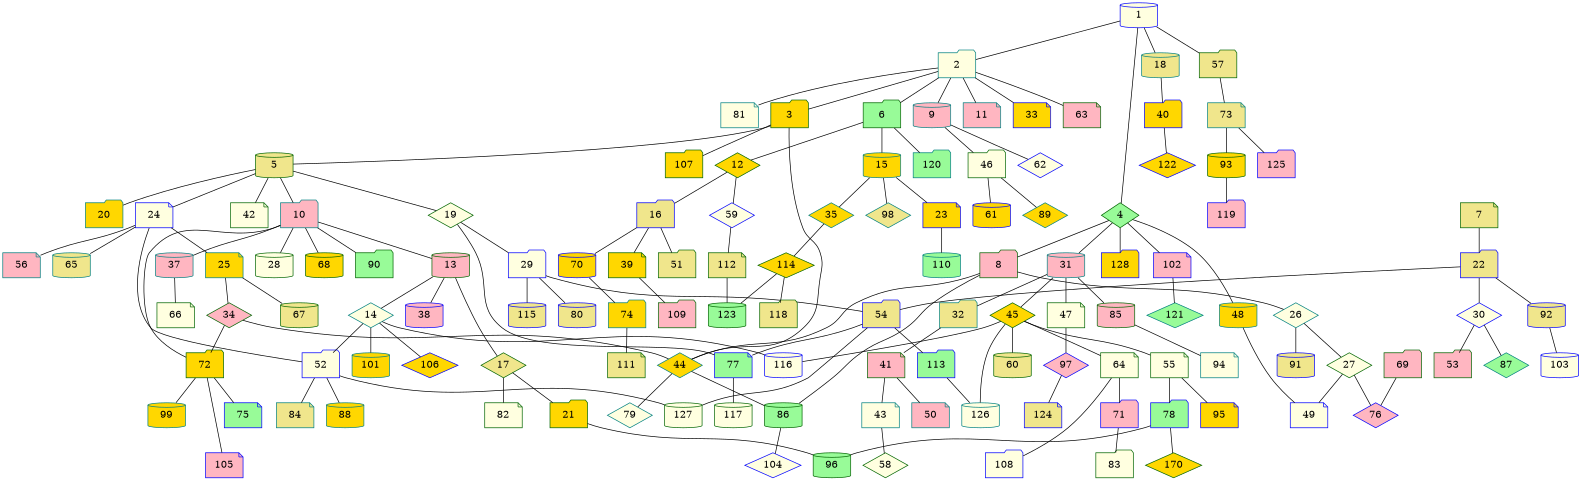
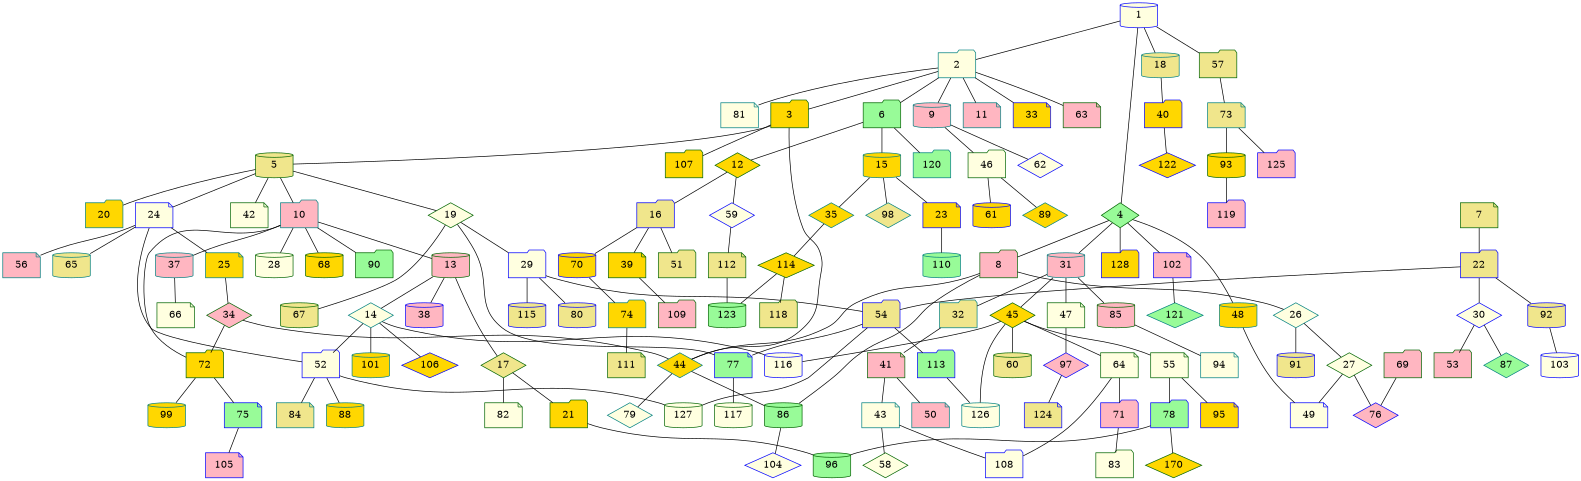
(262, 291) -> (392, 282)
(215, 415) -> (234, 440)
none -> (946, 444)
